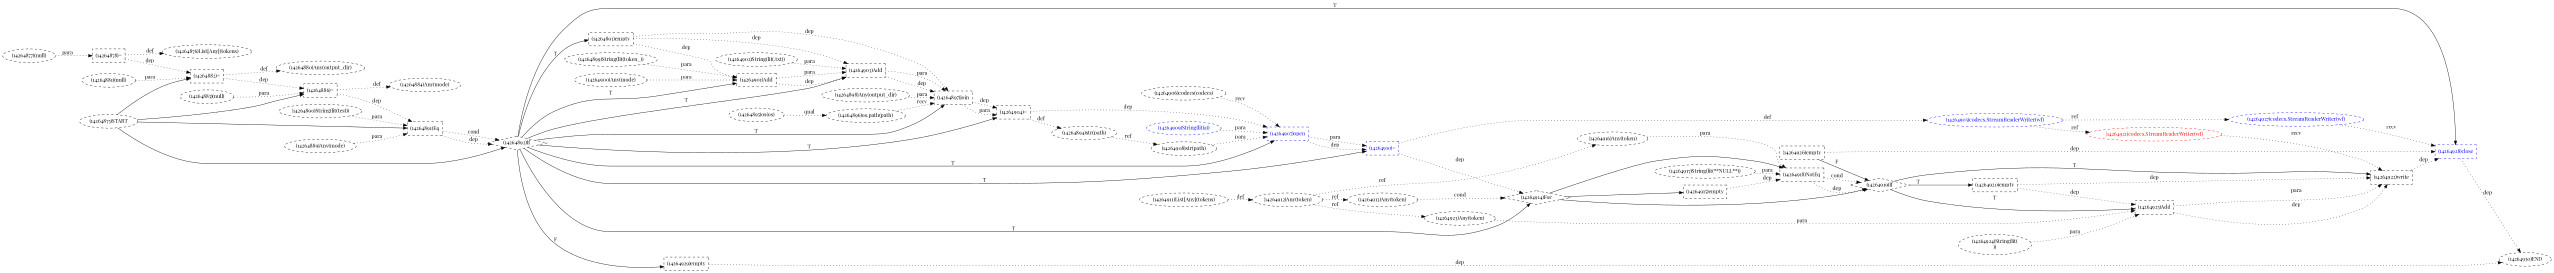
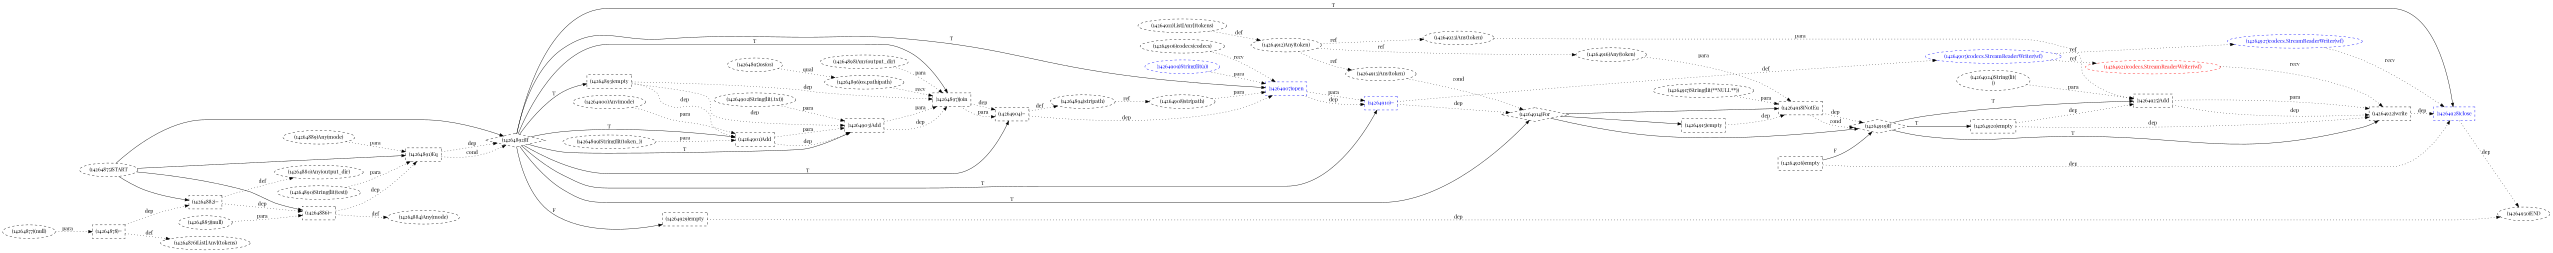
(109, 80) -> none
